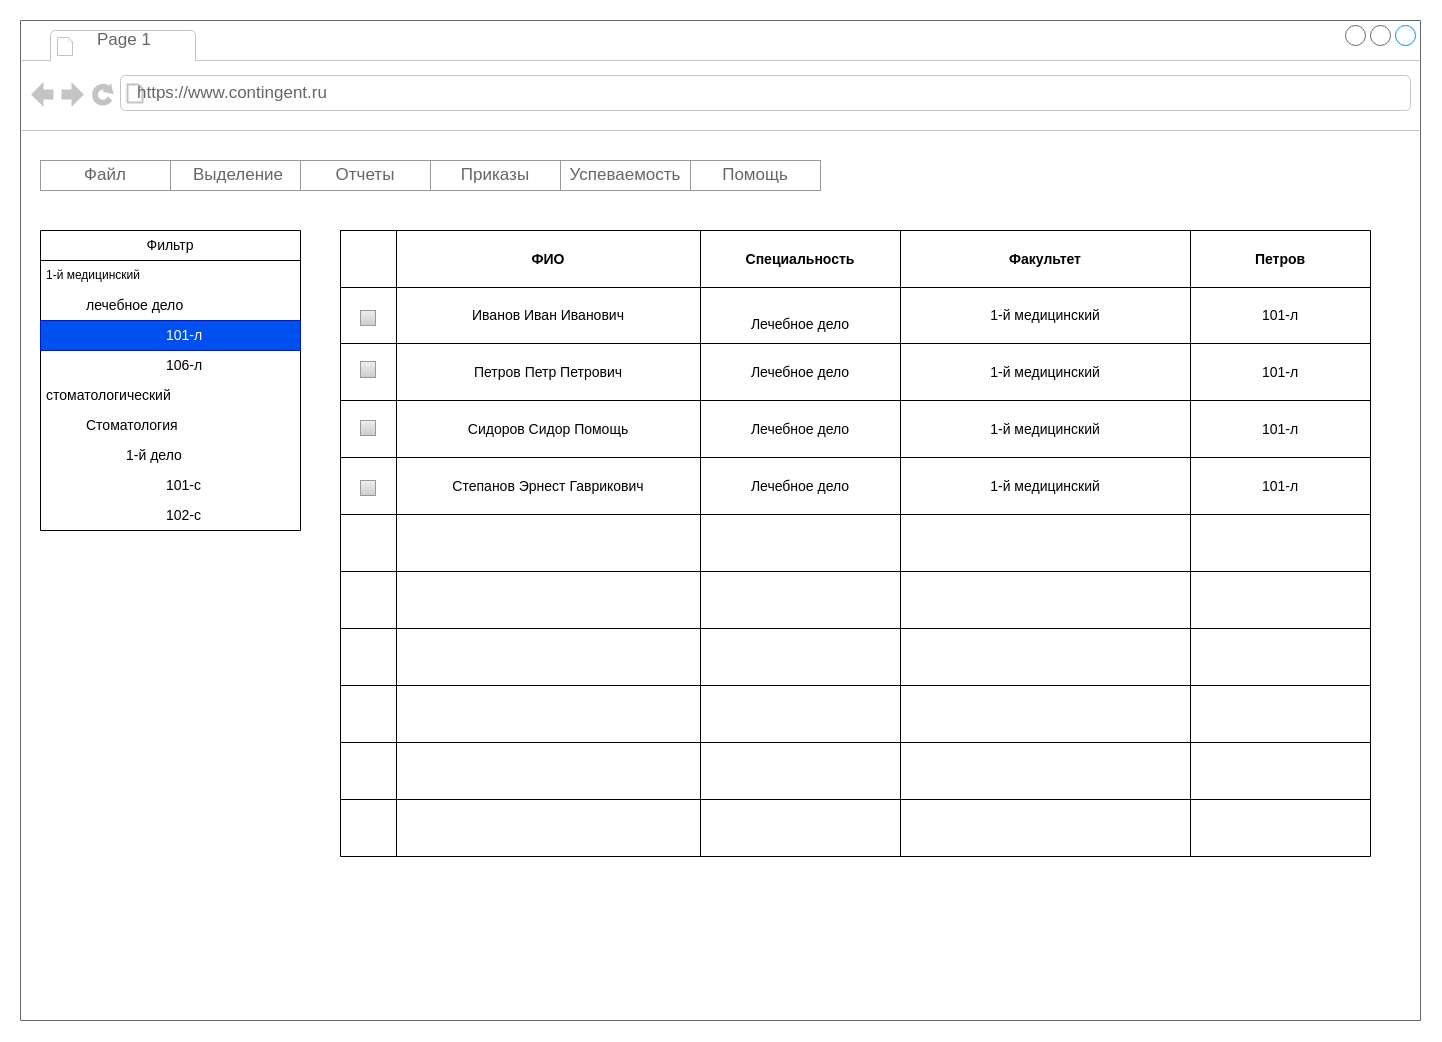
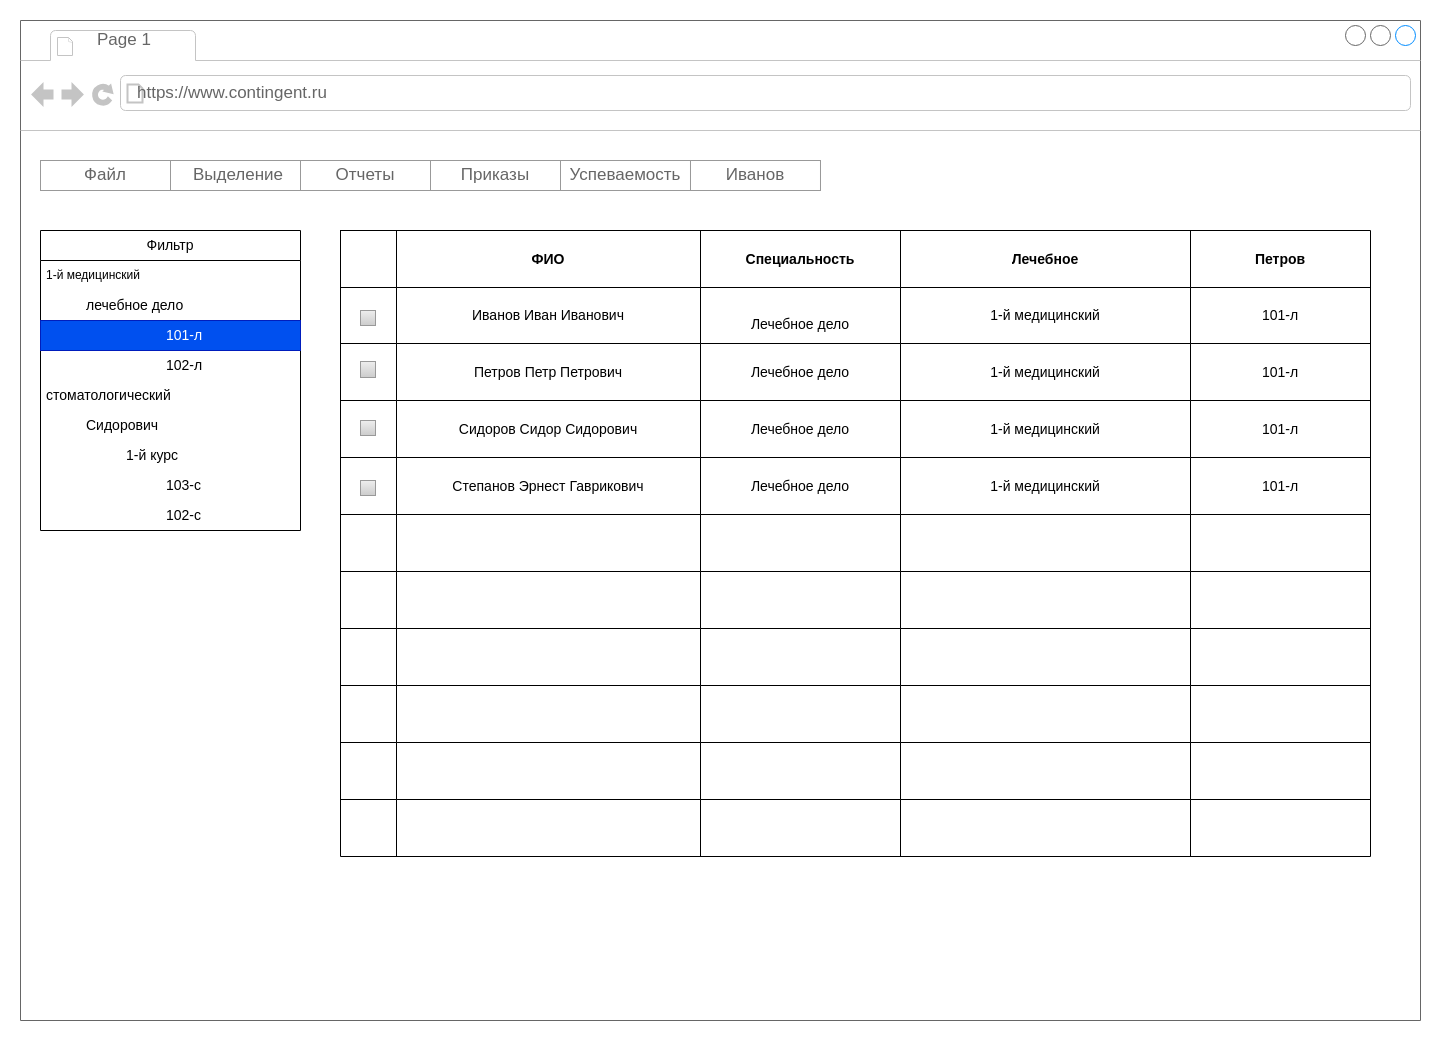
(756, 176) -> (756, 176)
(1046, 260) -> (1046, 260)
(66, 366) -> (66, 366)
(94, 426) -> (82, 426)
(549, 430) -> (549, 430)
(76, 456) -> (76, 456)
(66, 486) -> (66, 486)
